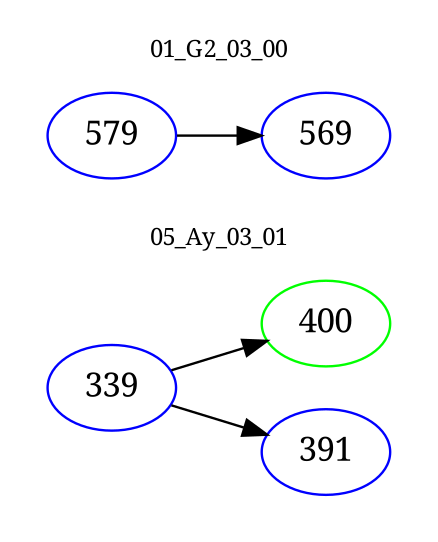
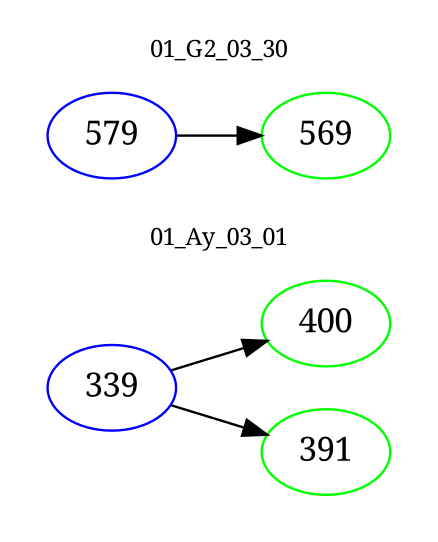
(219, 51) -> (219, 51)
(326, 136) -> (326, 136)
(219, 239) -> (219, 239)
(326, 452) -> (326, 452)
